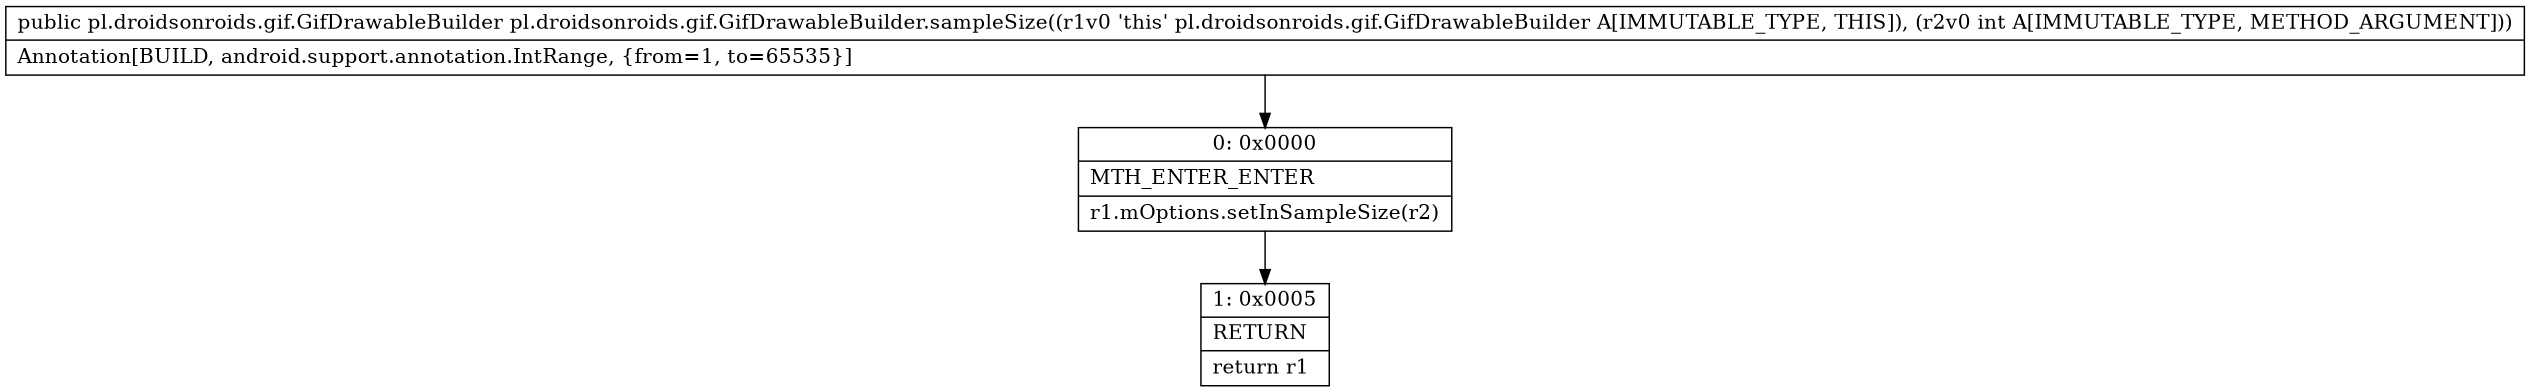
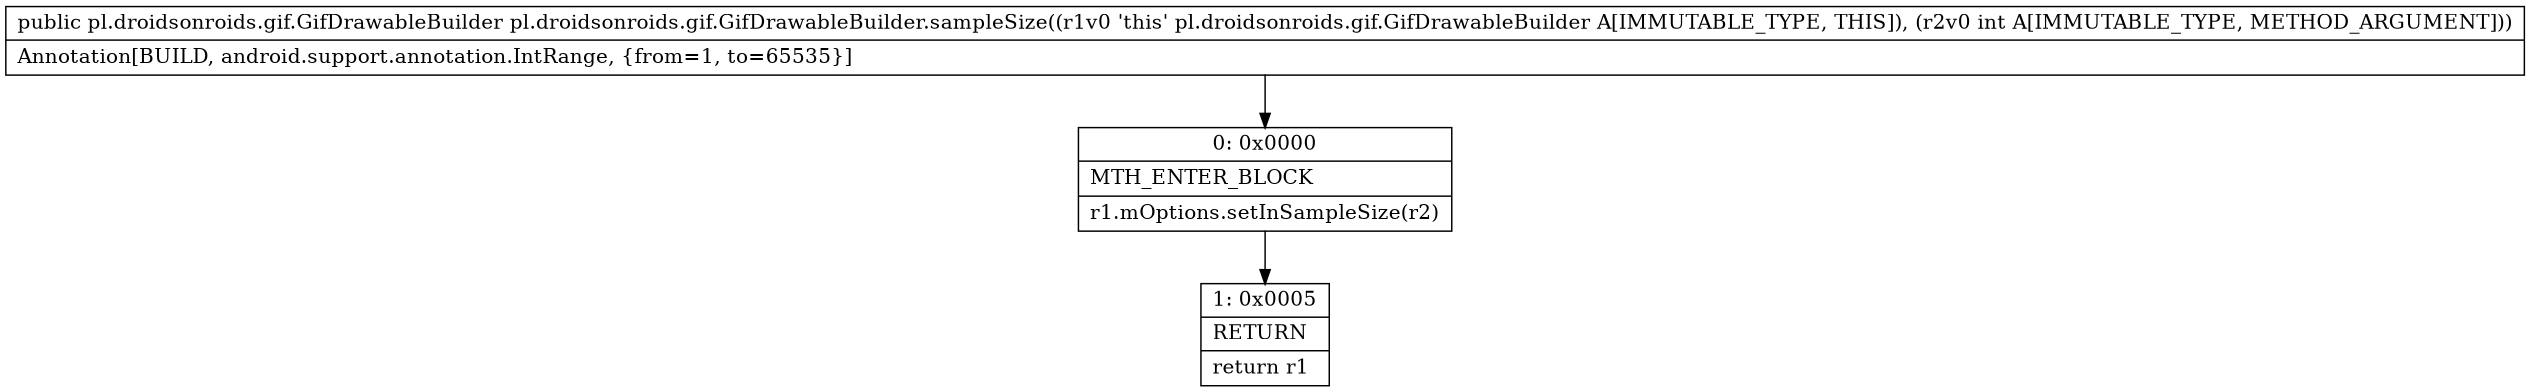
(1202, 178) -> (1202, 178)
